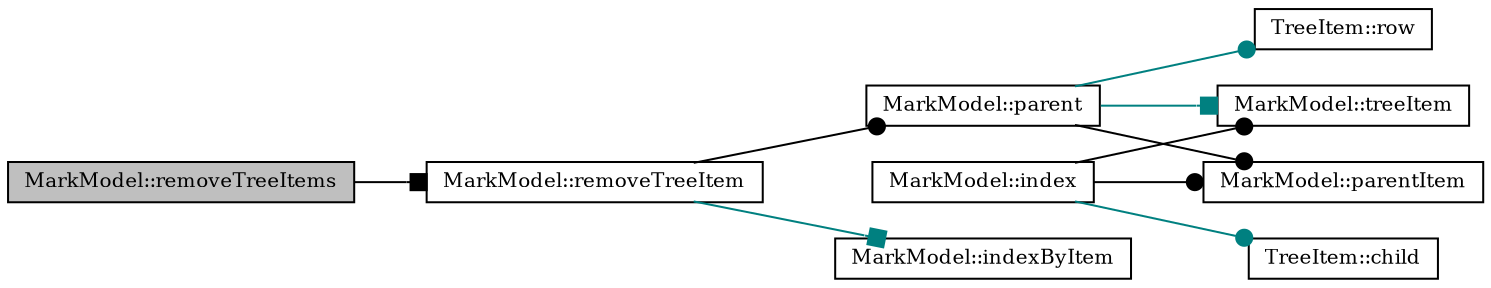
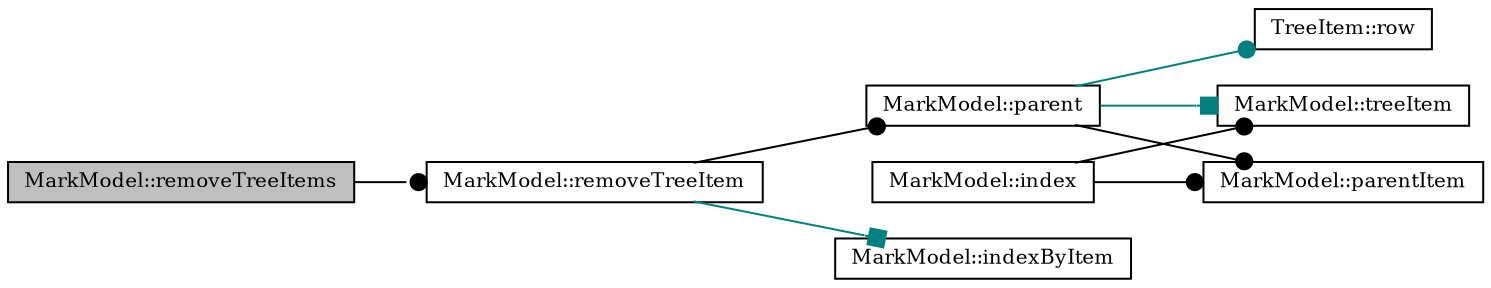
(380, 182) -> (380, 182)
(1343, 259) -> none
